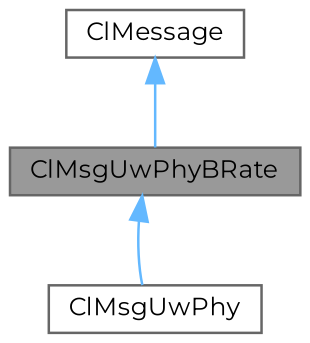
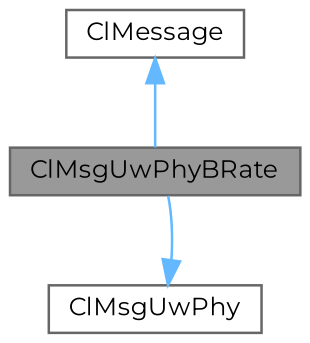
(139, 253) -> (172, 228)
